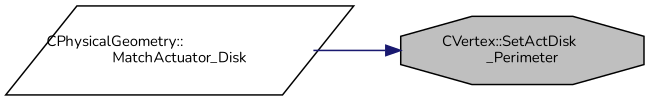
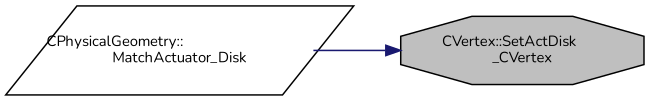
(522, 50) -> (522, 50)
